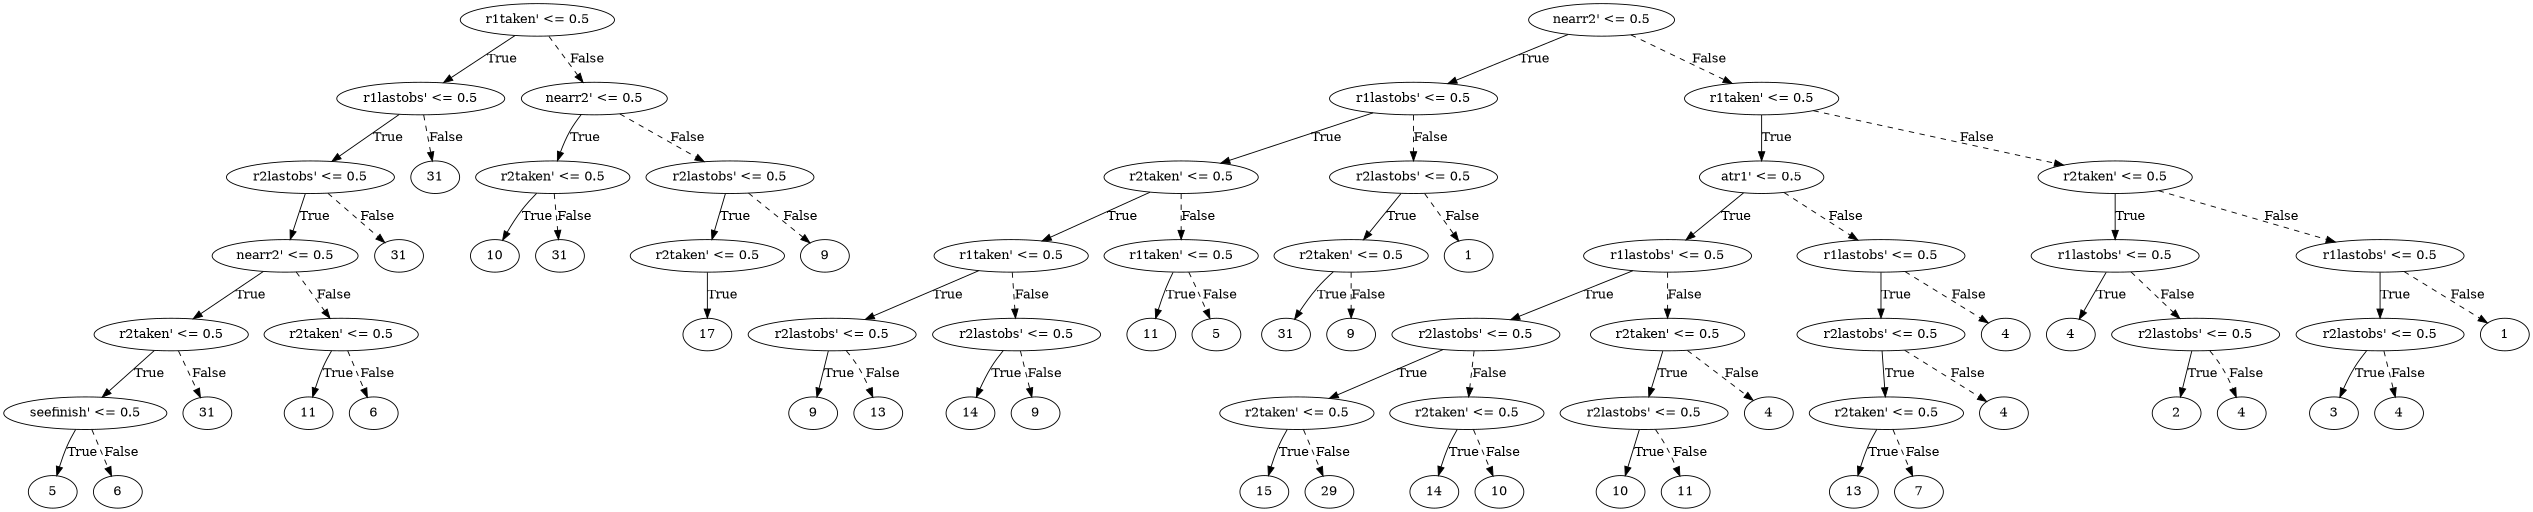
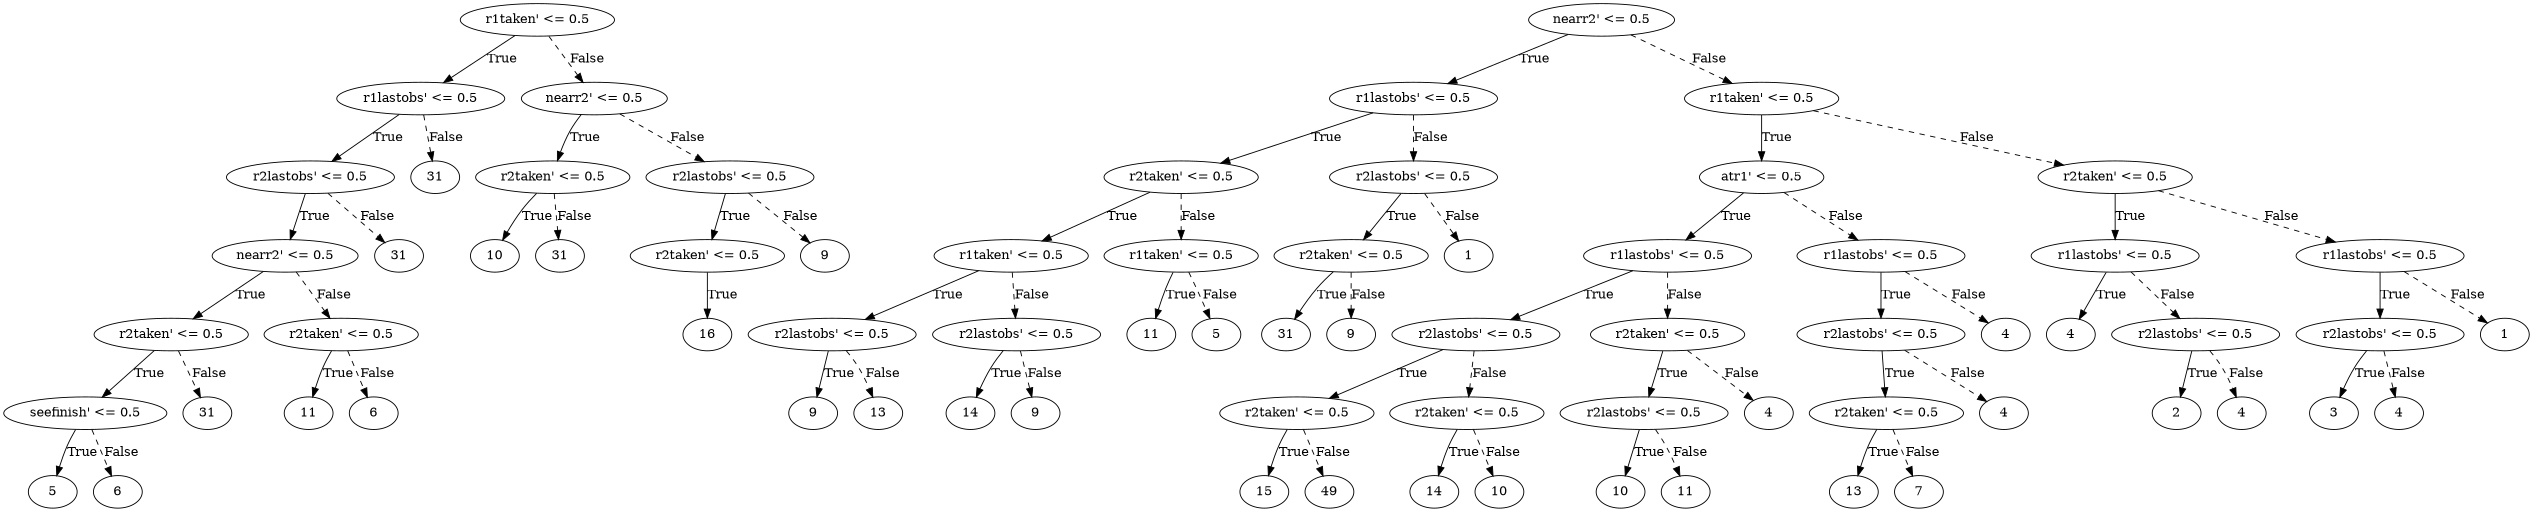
(707, 335) -> (707, 335)
(1329, 492) -> (1329, 492)
